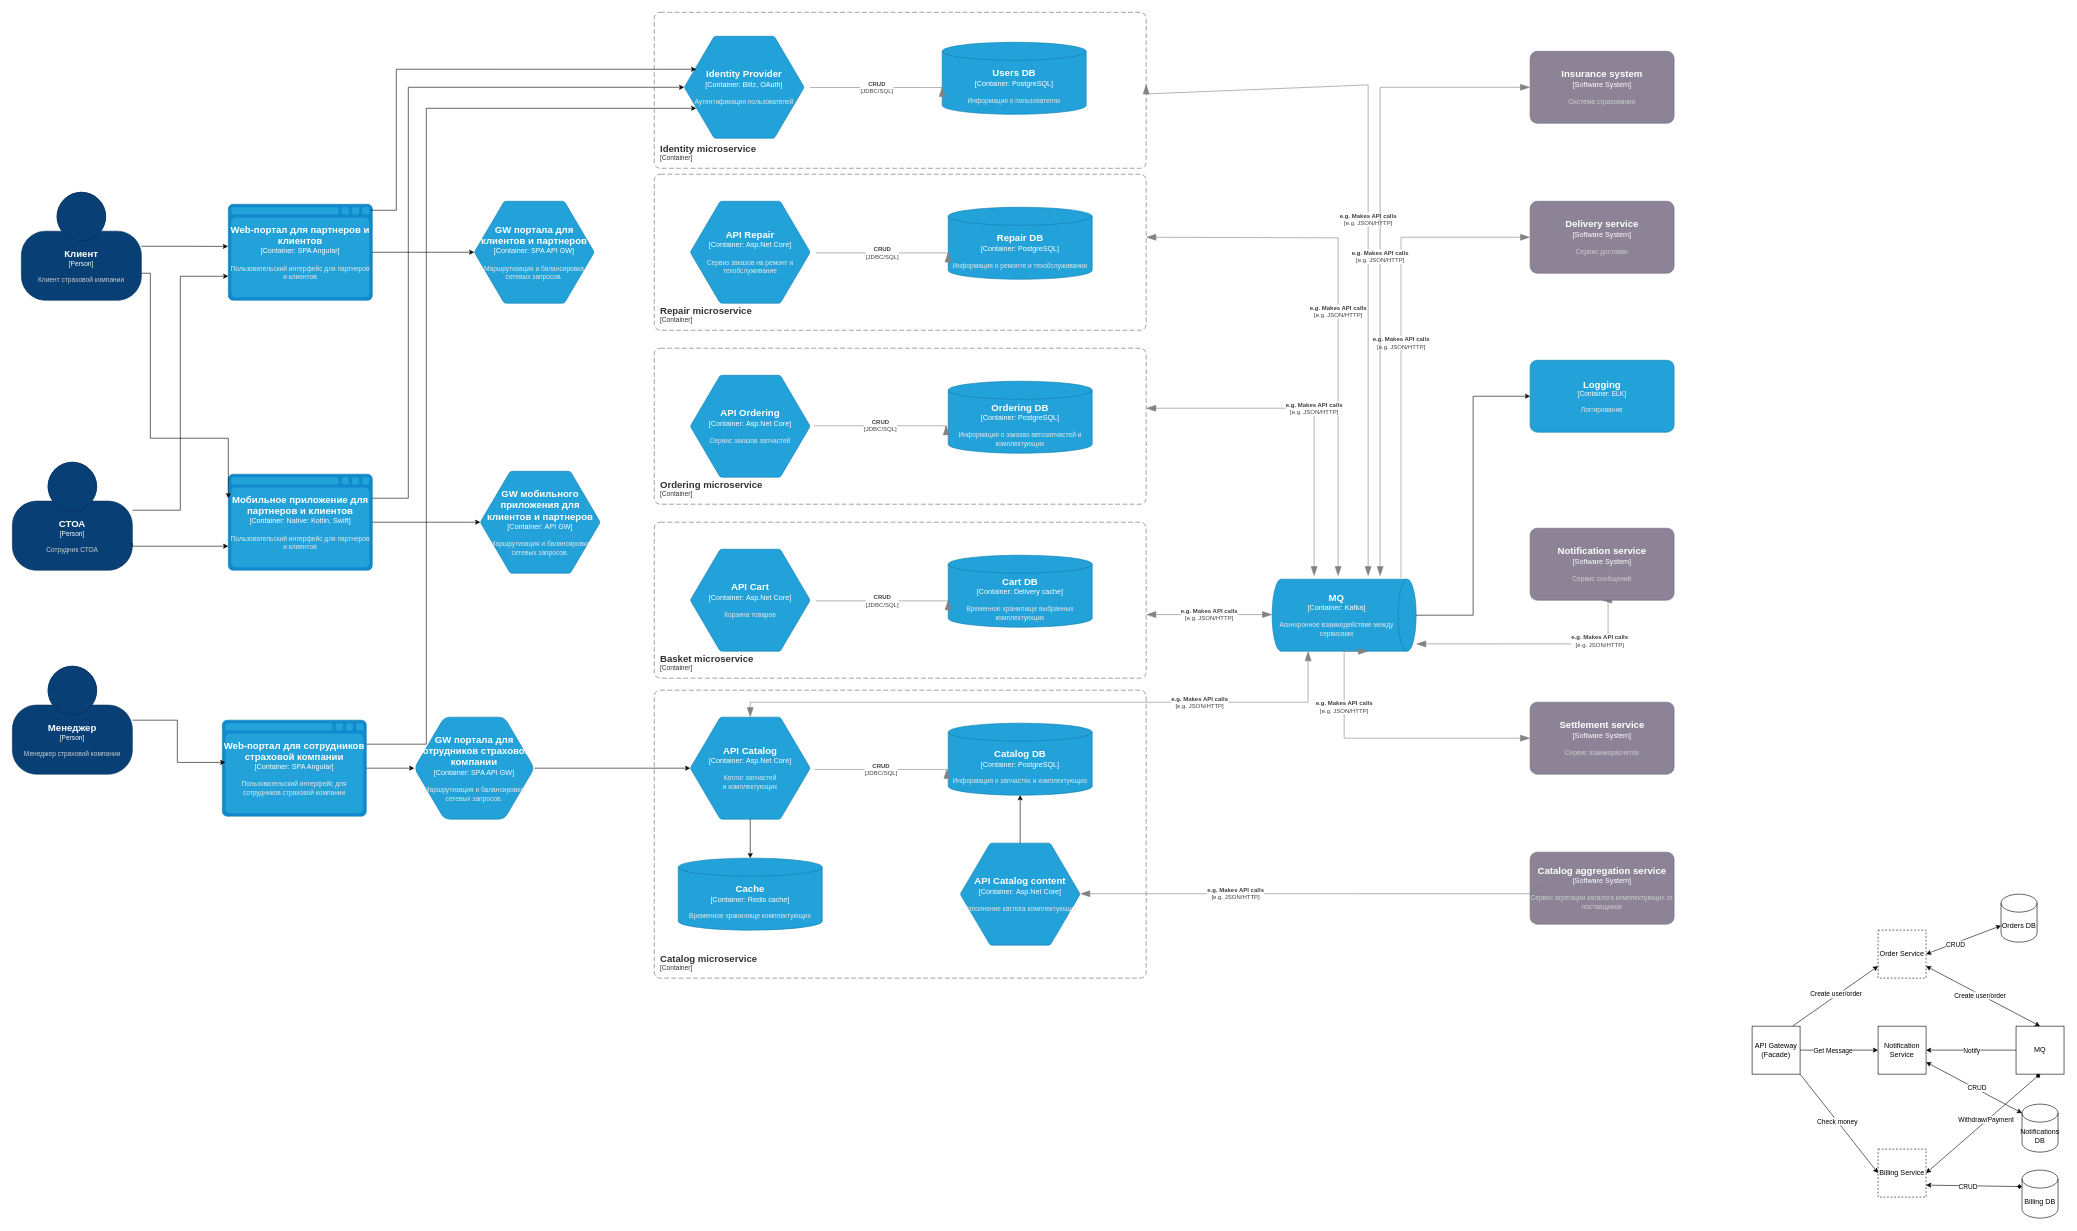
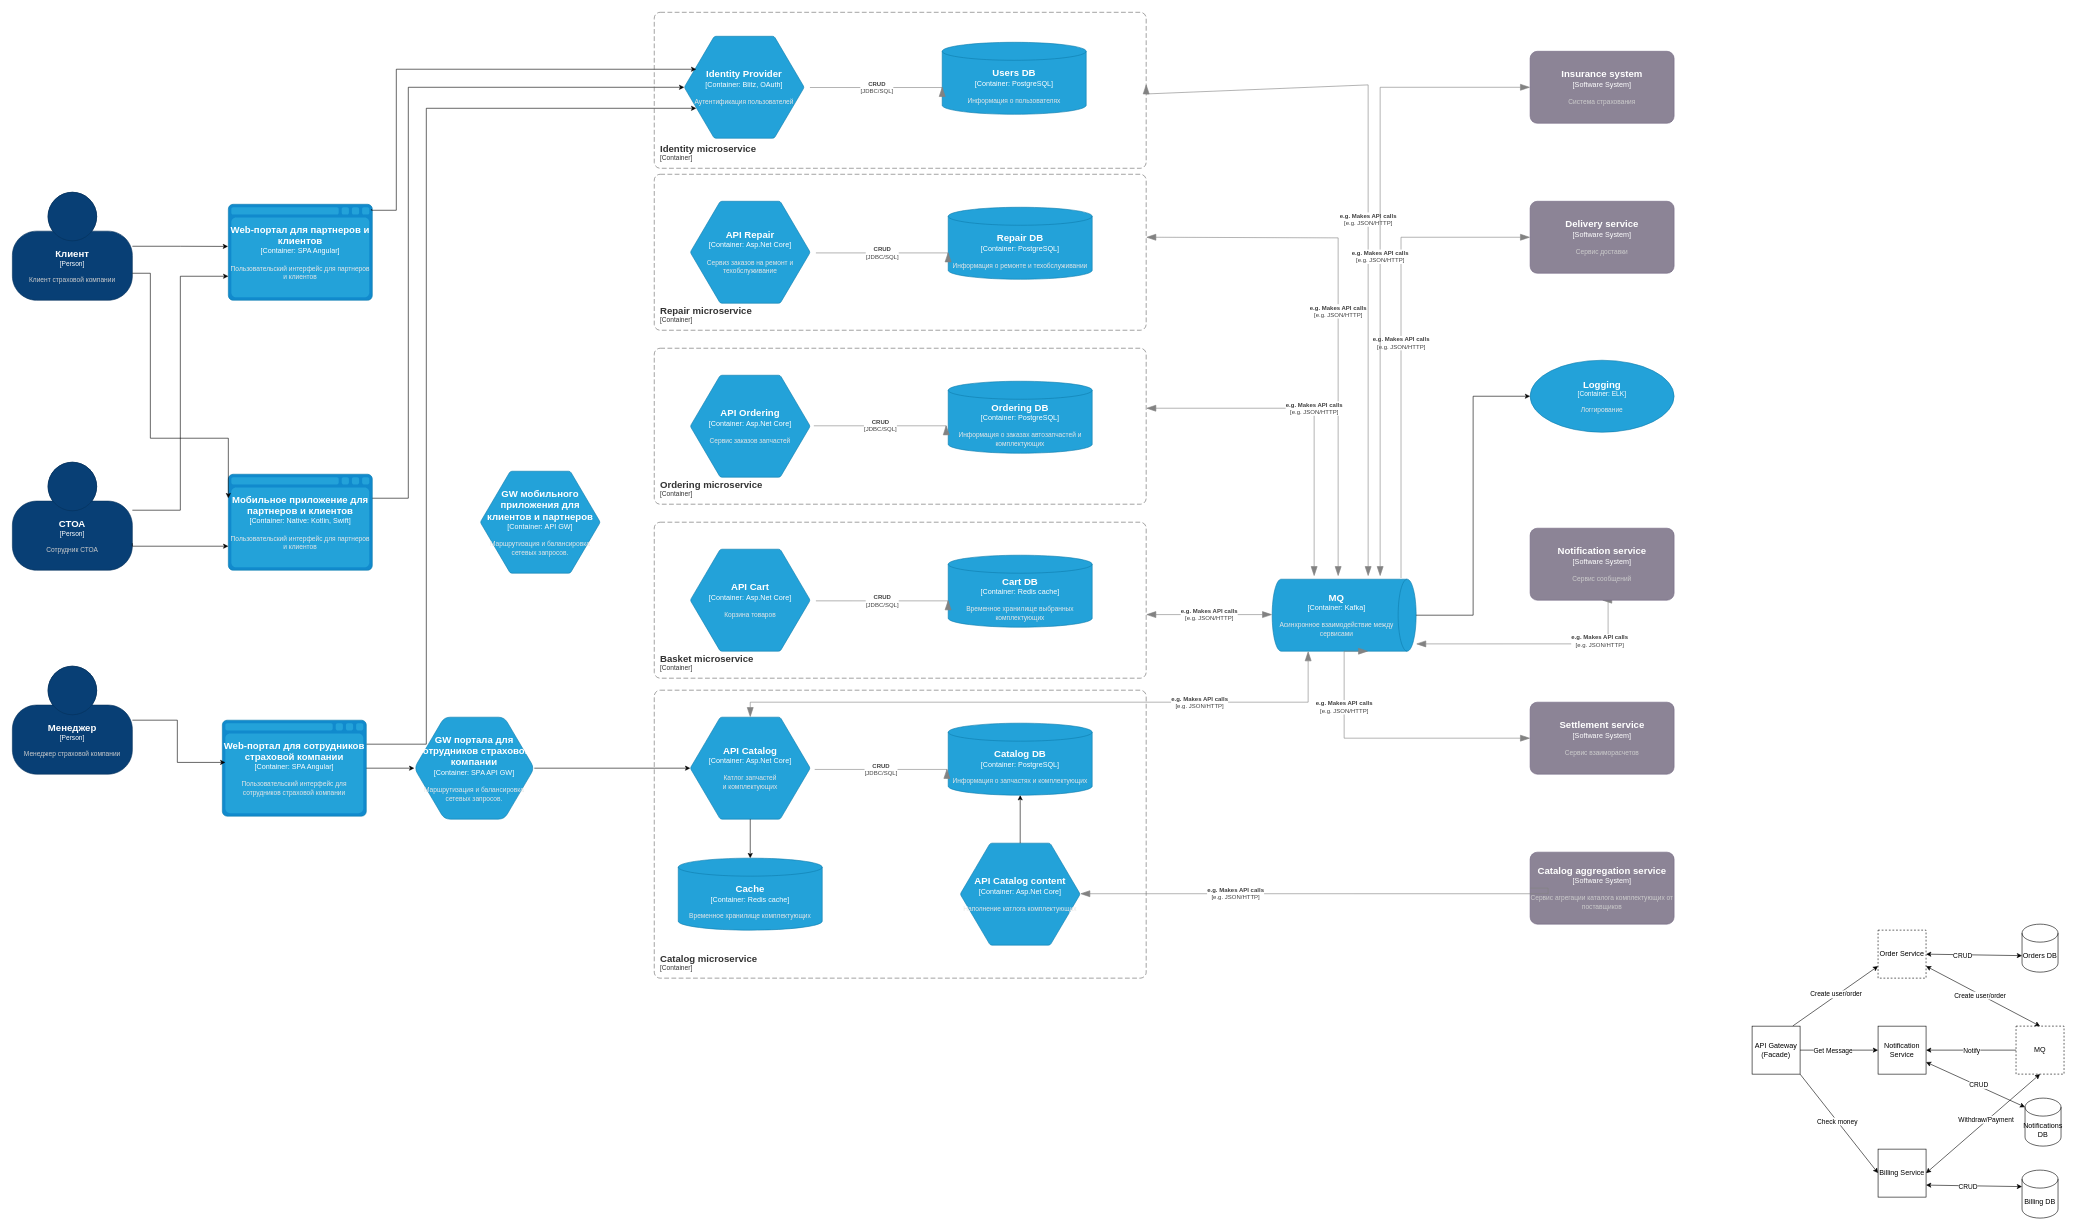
(81, 246) -> (72, 246)
(468, 252) -> none
(534, 252) -> none
(1602, 396) -> (1602, 396)
(474, 522) -> none
(1020, 599) -> (1020, 599)
(2019, 918) -> (2040, 948)
(2040, 1050) -> (2040, 1050)
(2035, 1079) -> (2036, 1078)
(2040, 1128) -> (2043, 1122)
(1902, 1173) -> (1902, 1173)
(2016, 1187) -> (2016, 1187)
